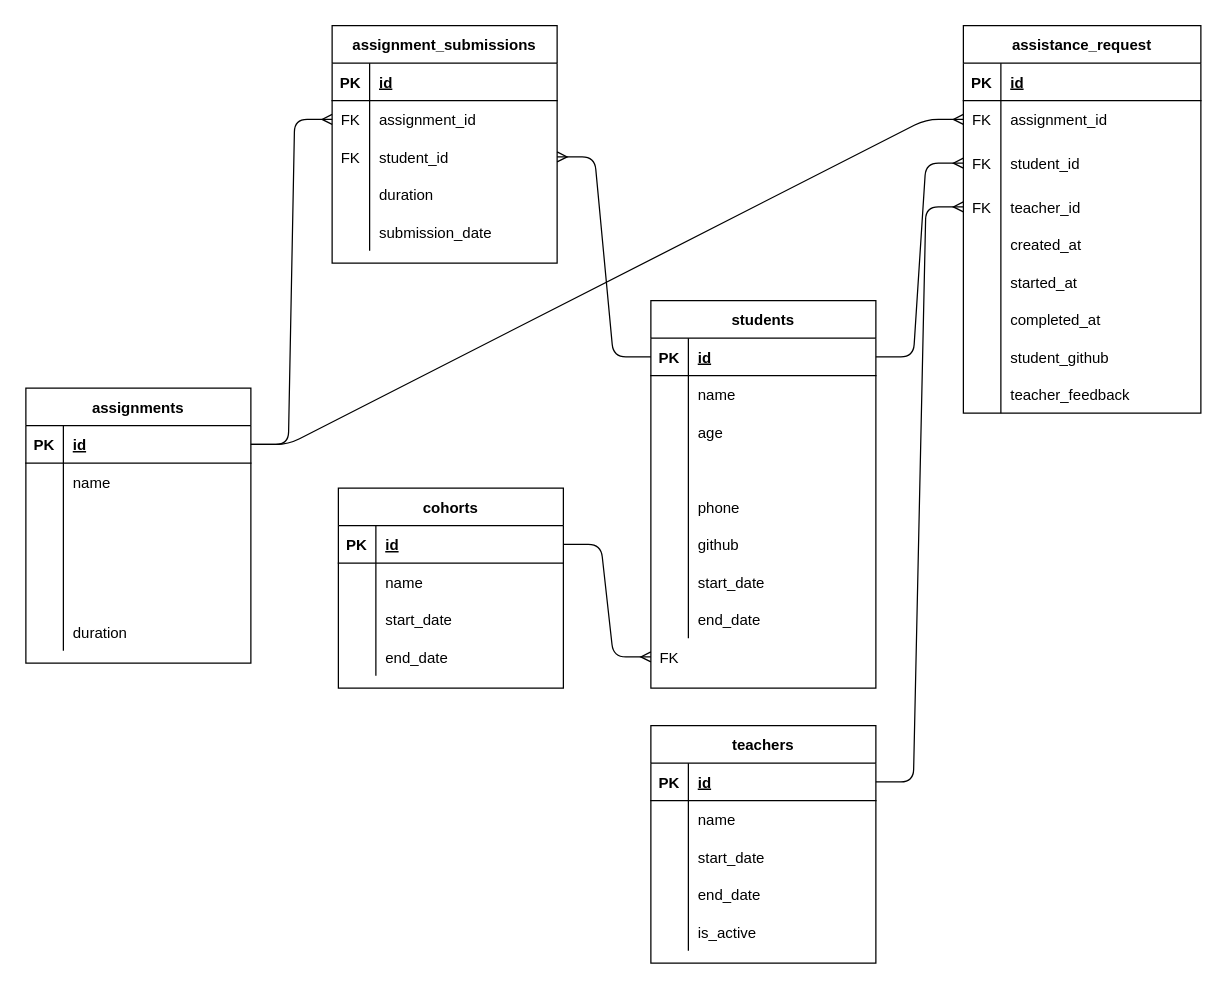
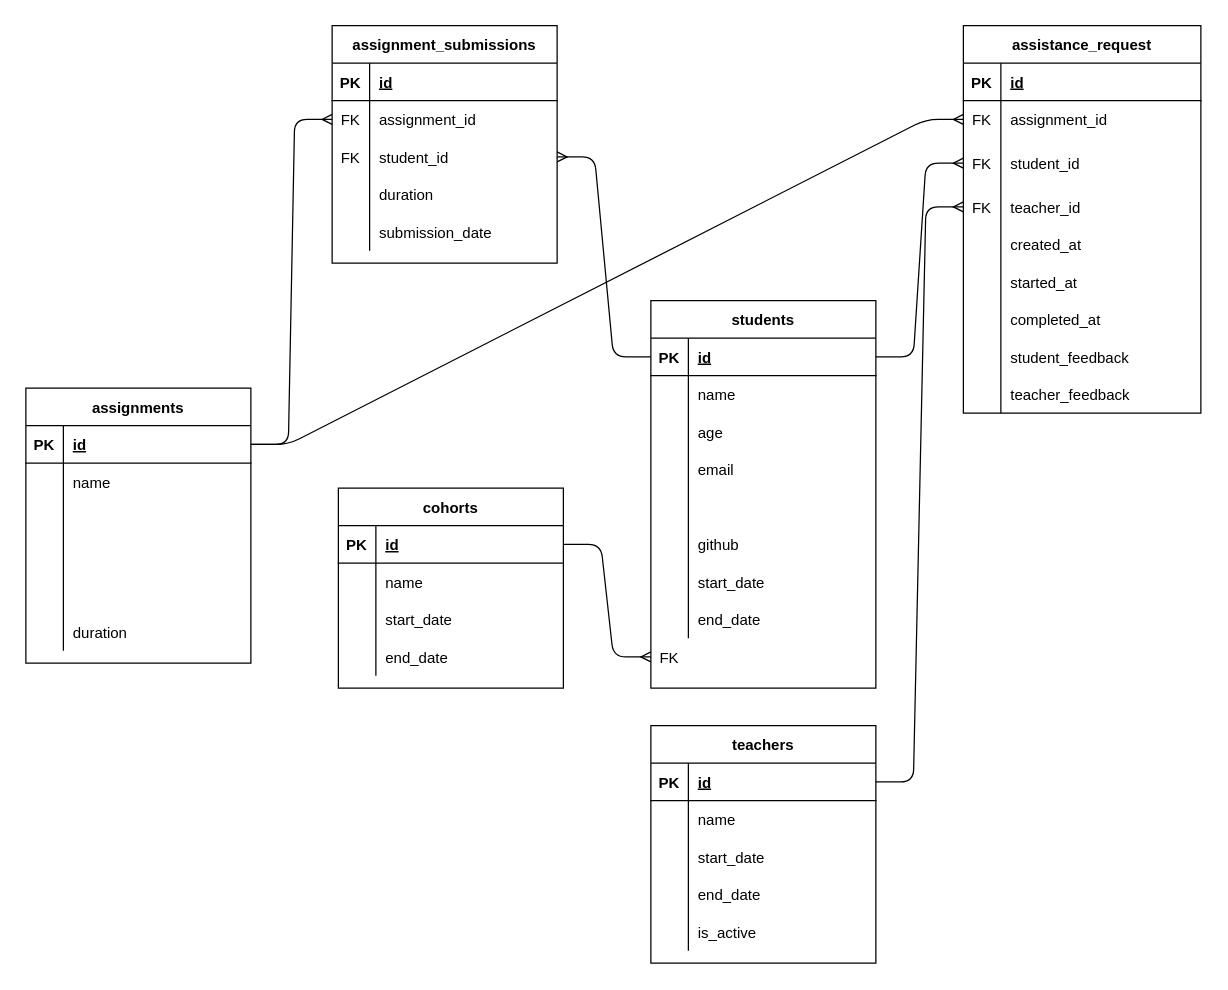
(1067, 358) -> (1077, 358)
none -> (782, 469)
(782, 507) -> none
